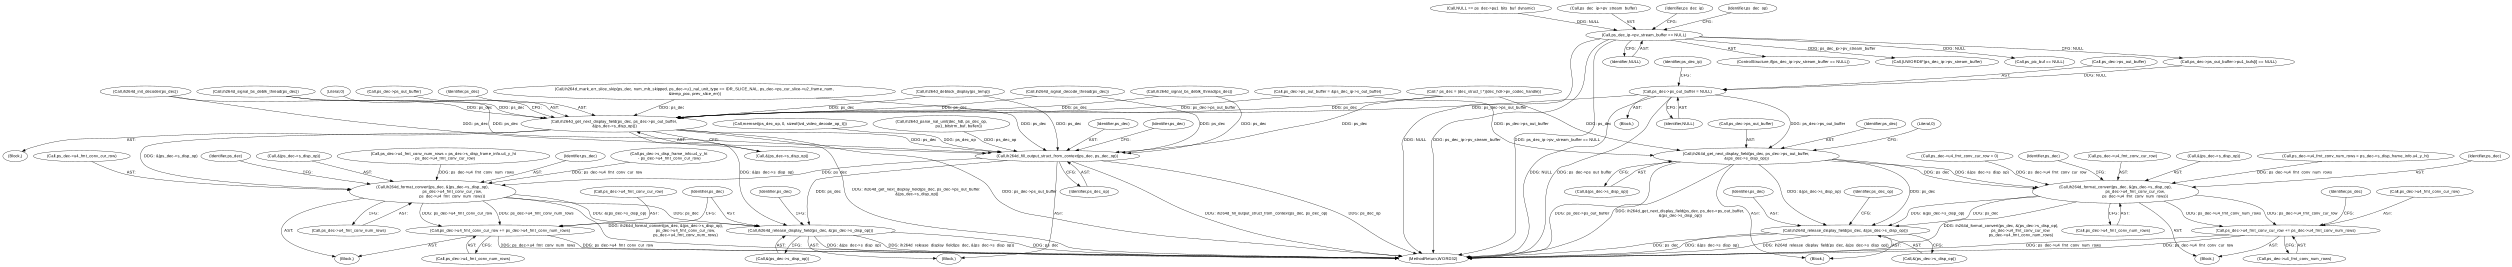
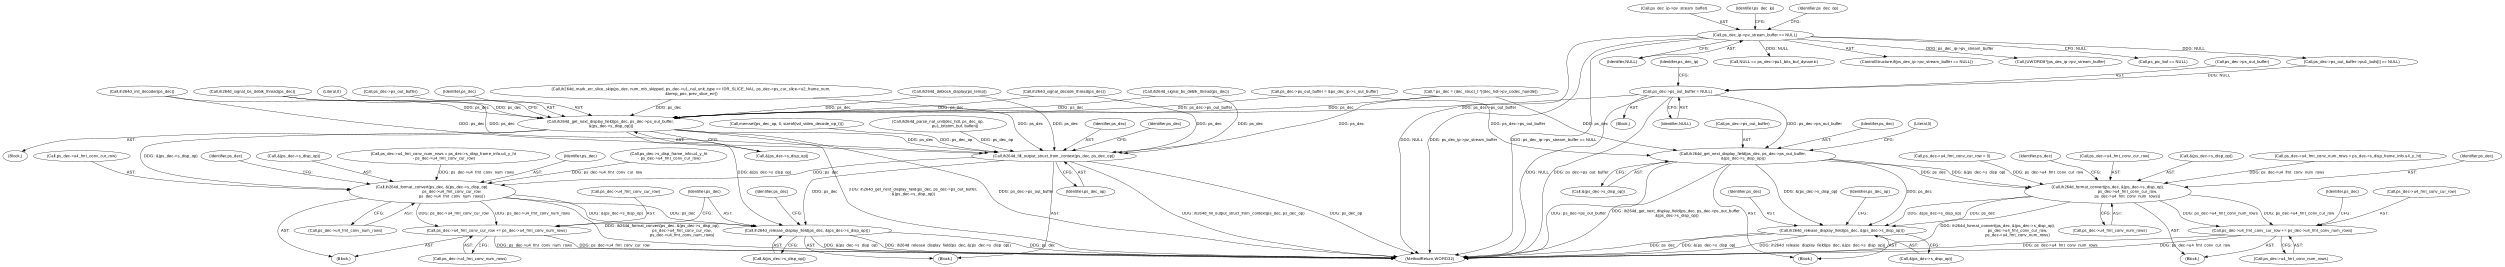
(1566, 21) -> (1764, 47)
(1954, 49) -> (2076, 49)
(2073, 49) -> (2194, 49)
